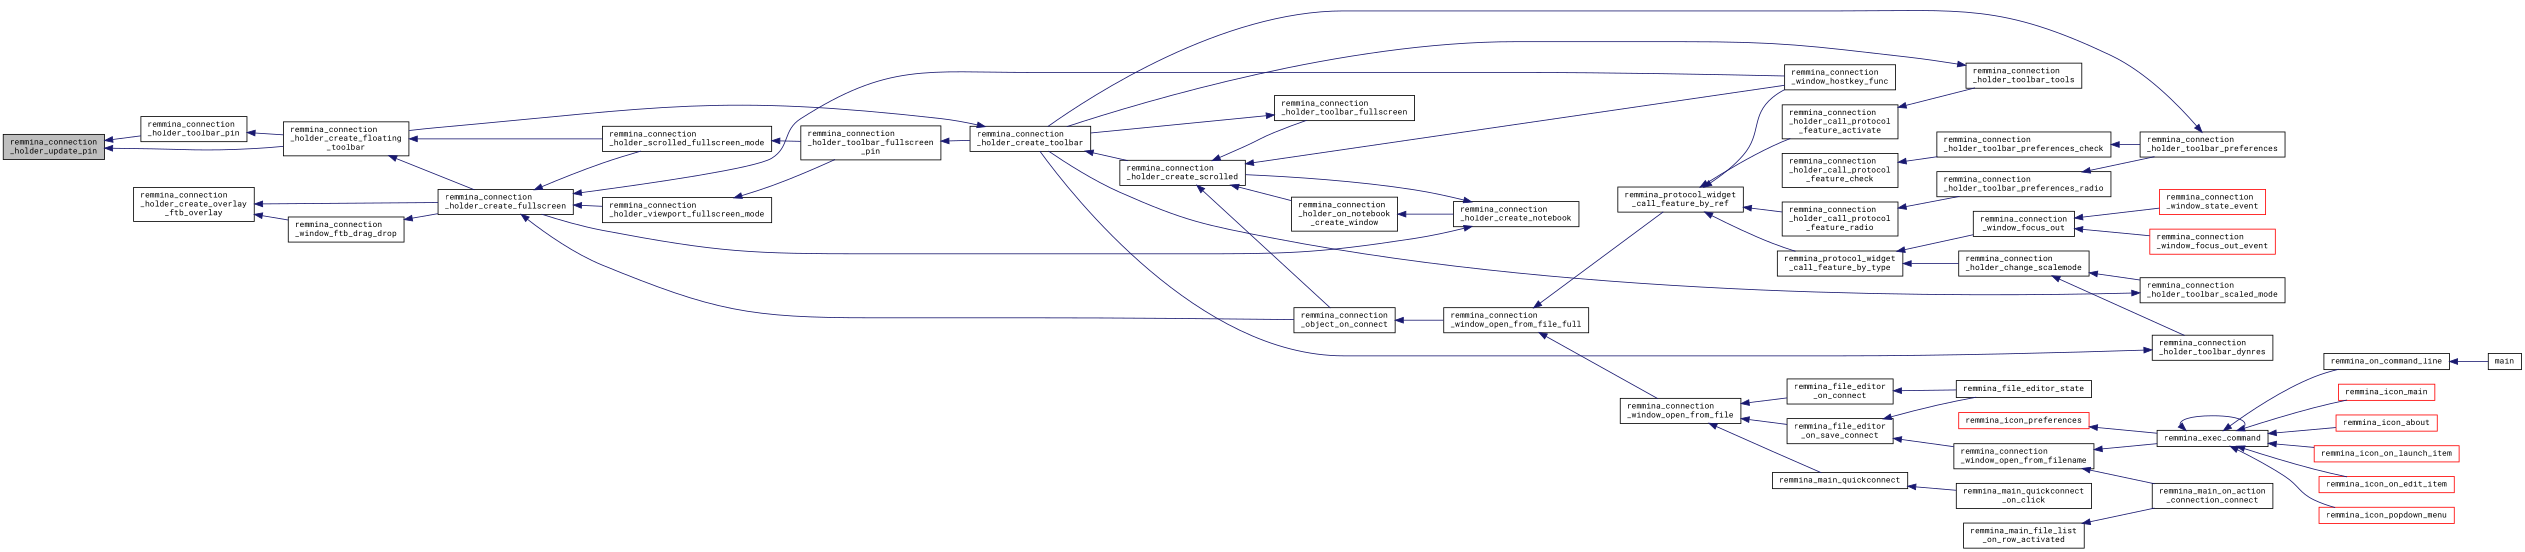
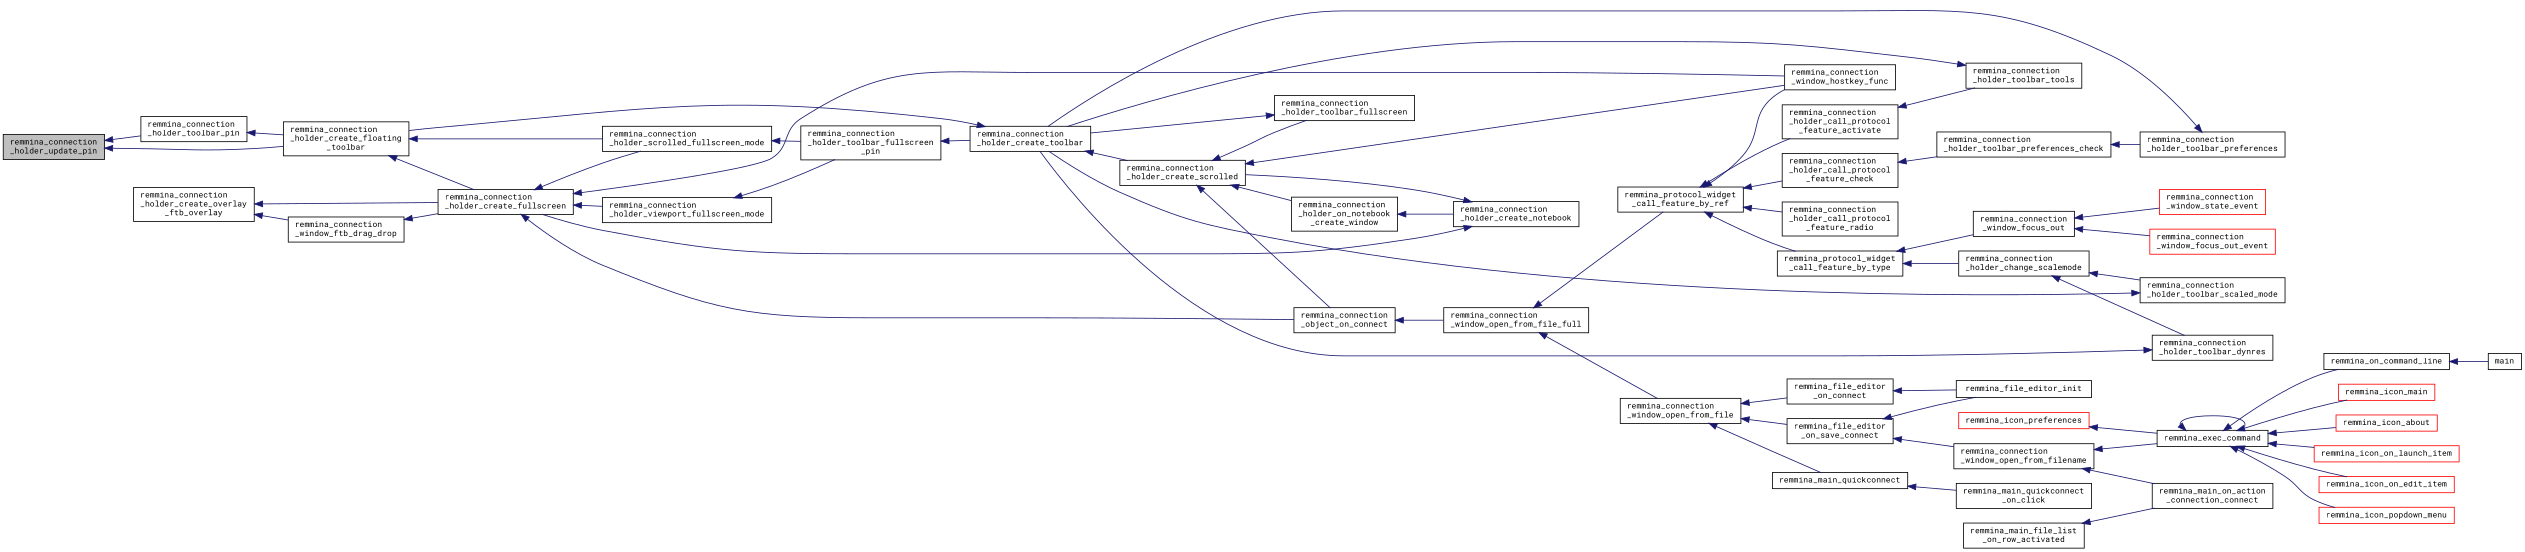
none -> (1767, 184)
(2024, 184) -> none
(2024, 389) -> (2024, 389)
